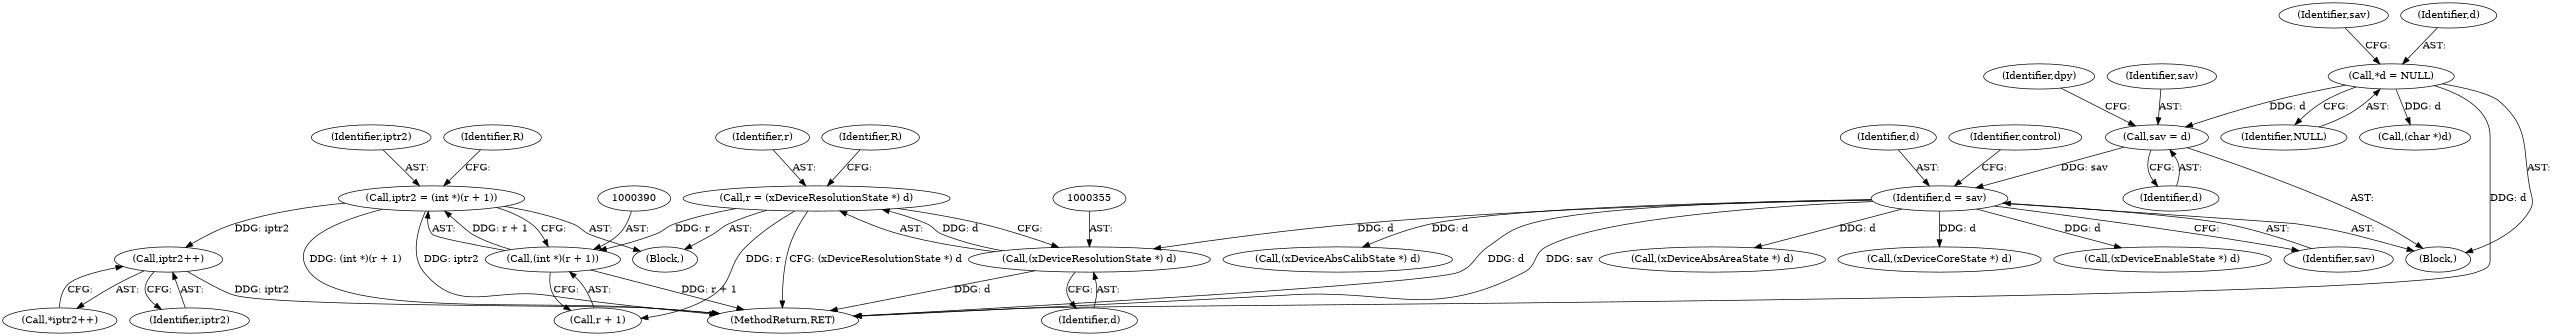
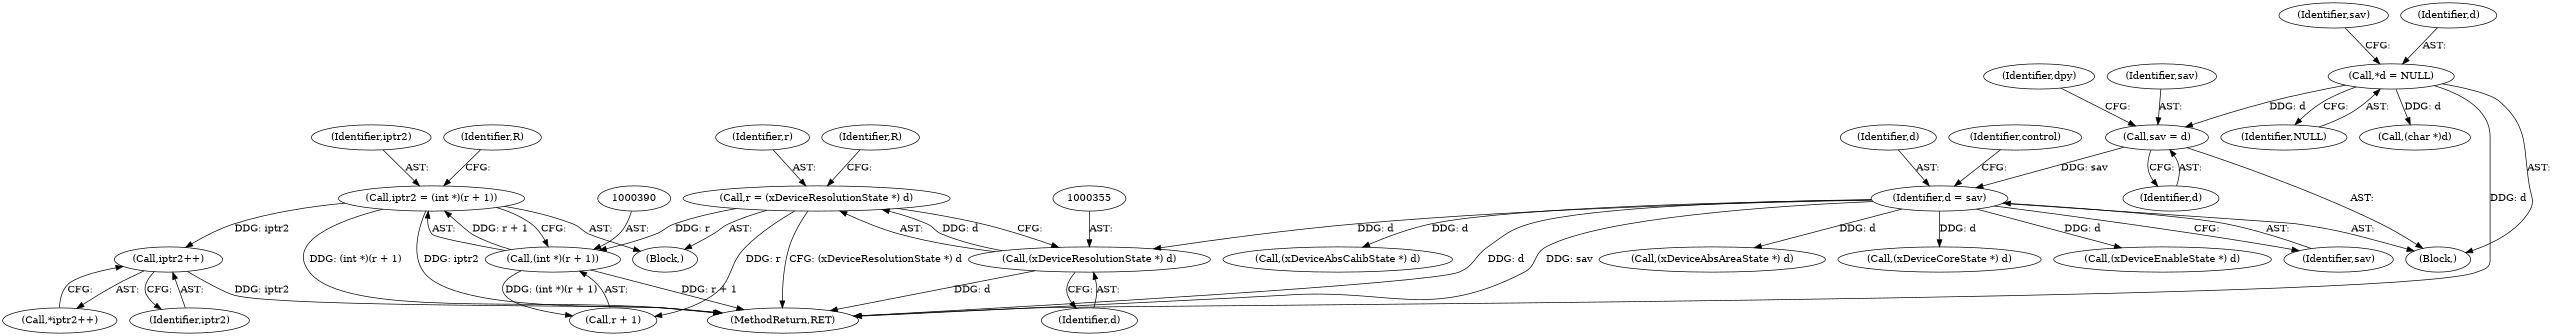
(568, 290) -> (551, 290)
